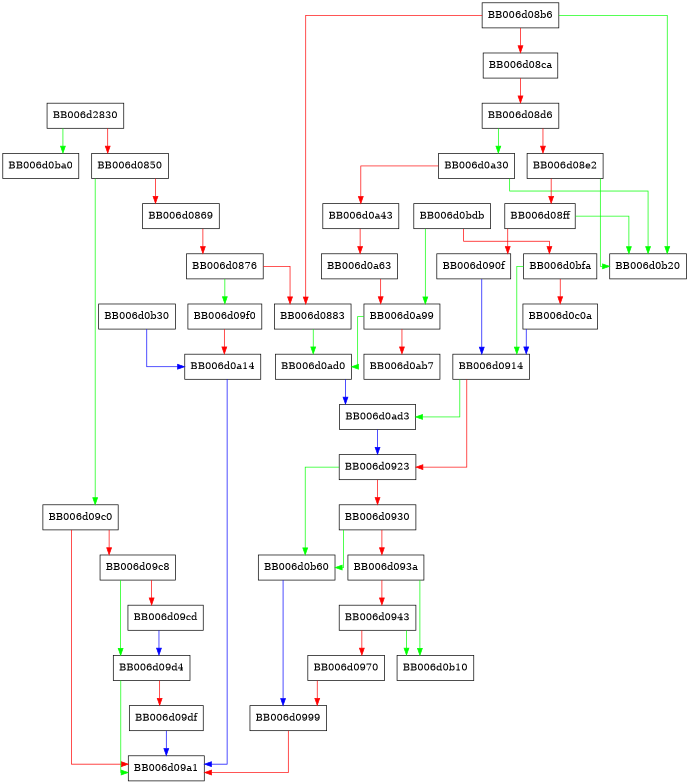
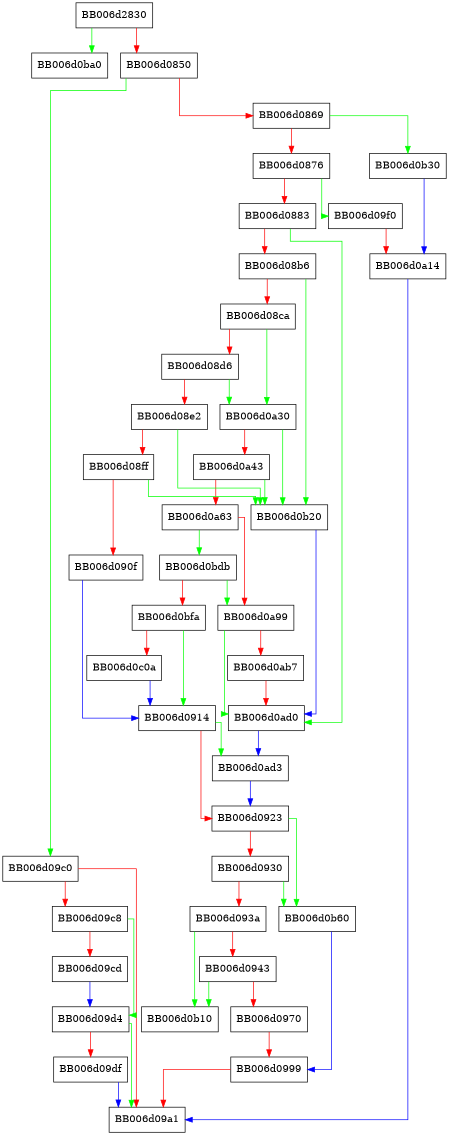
(306, 68) -> (265, 238)
none -> (384, 116)
none -> (267, 363)
none -> (265, 489)
none -> (199, 539)
none -> (316, 624)
none -> (266, 689)
